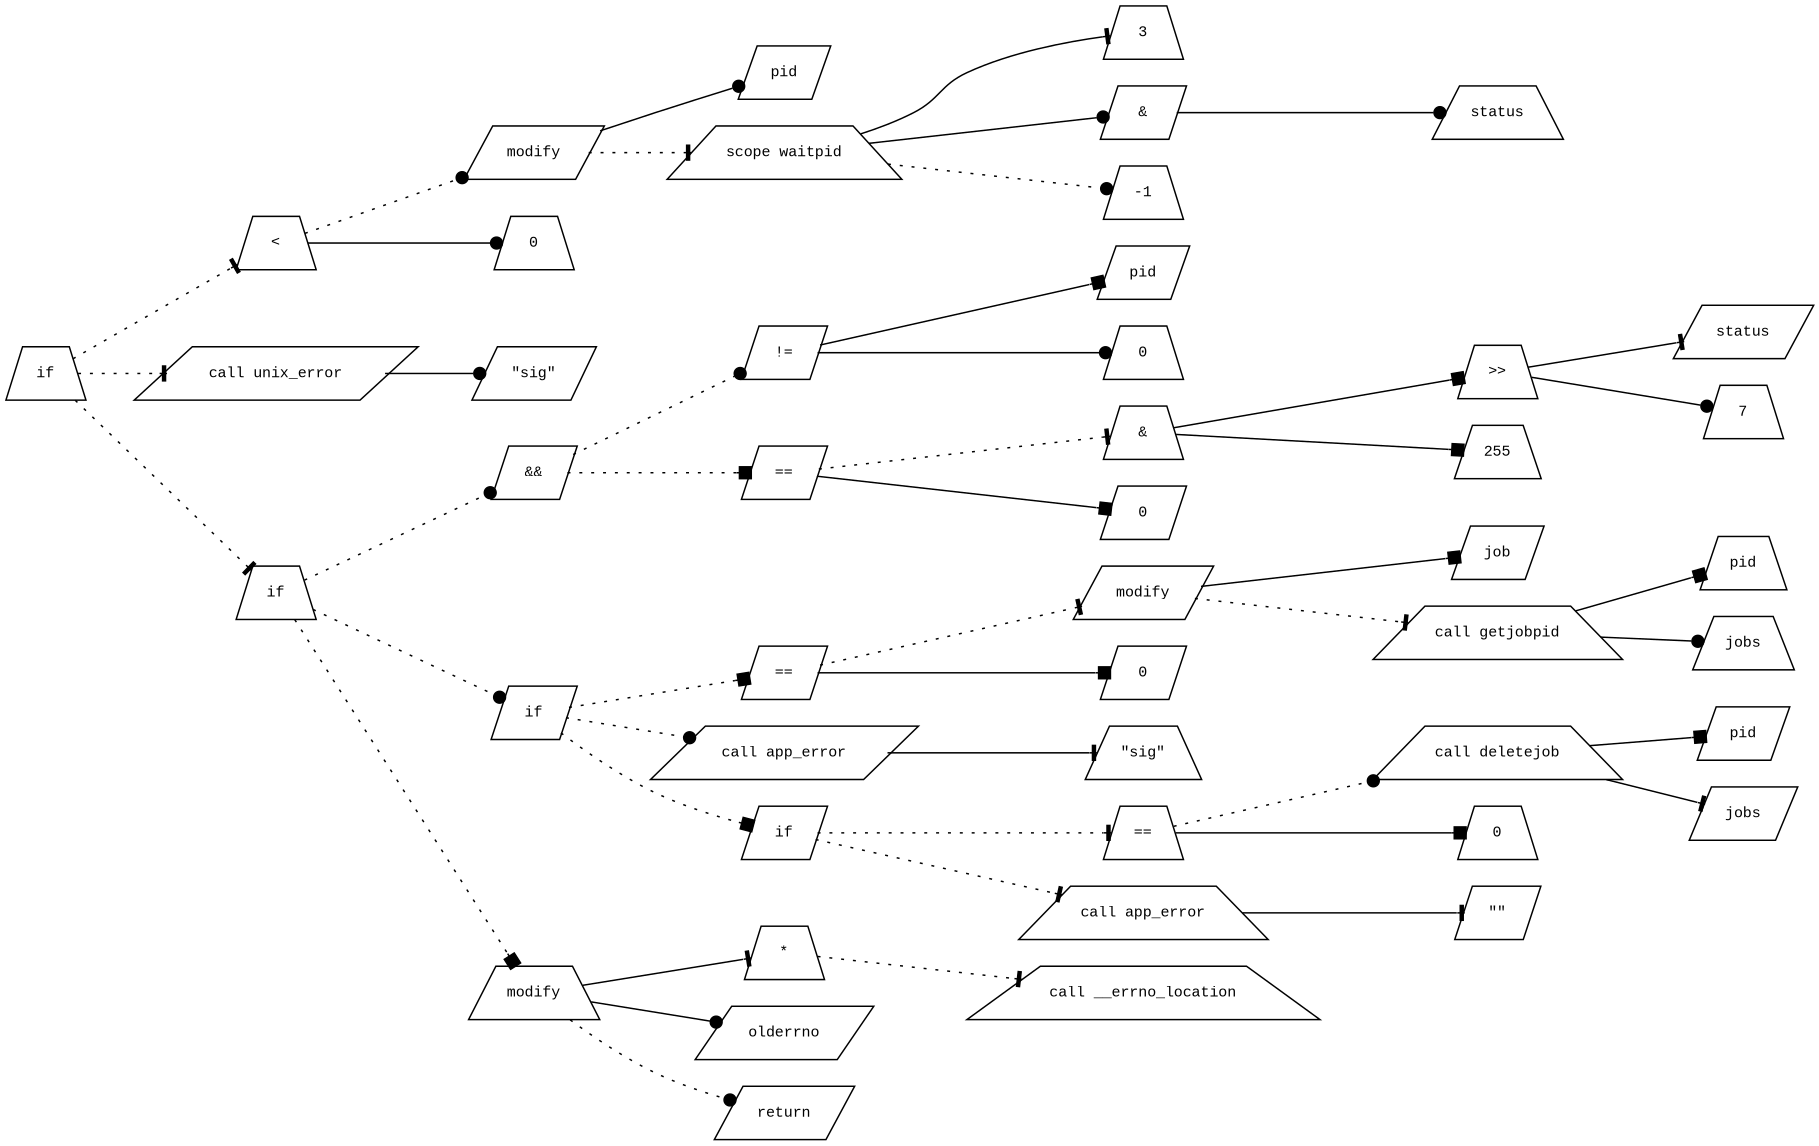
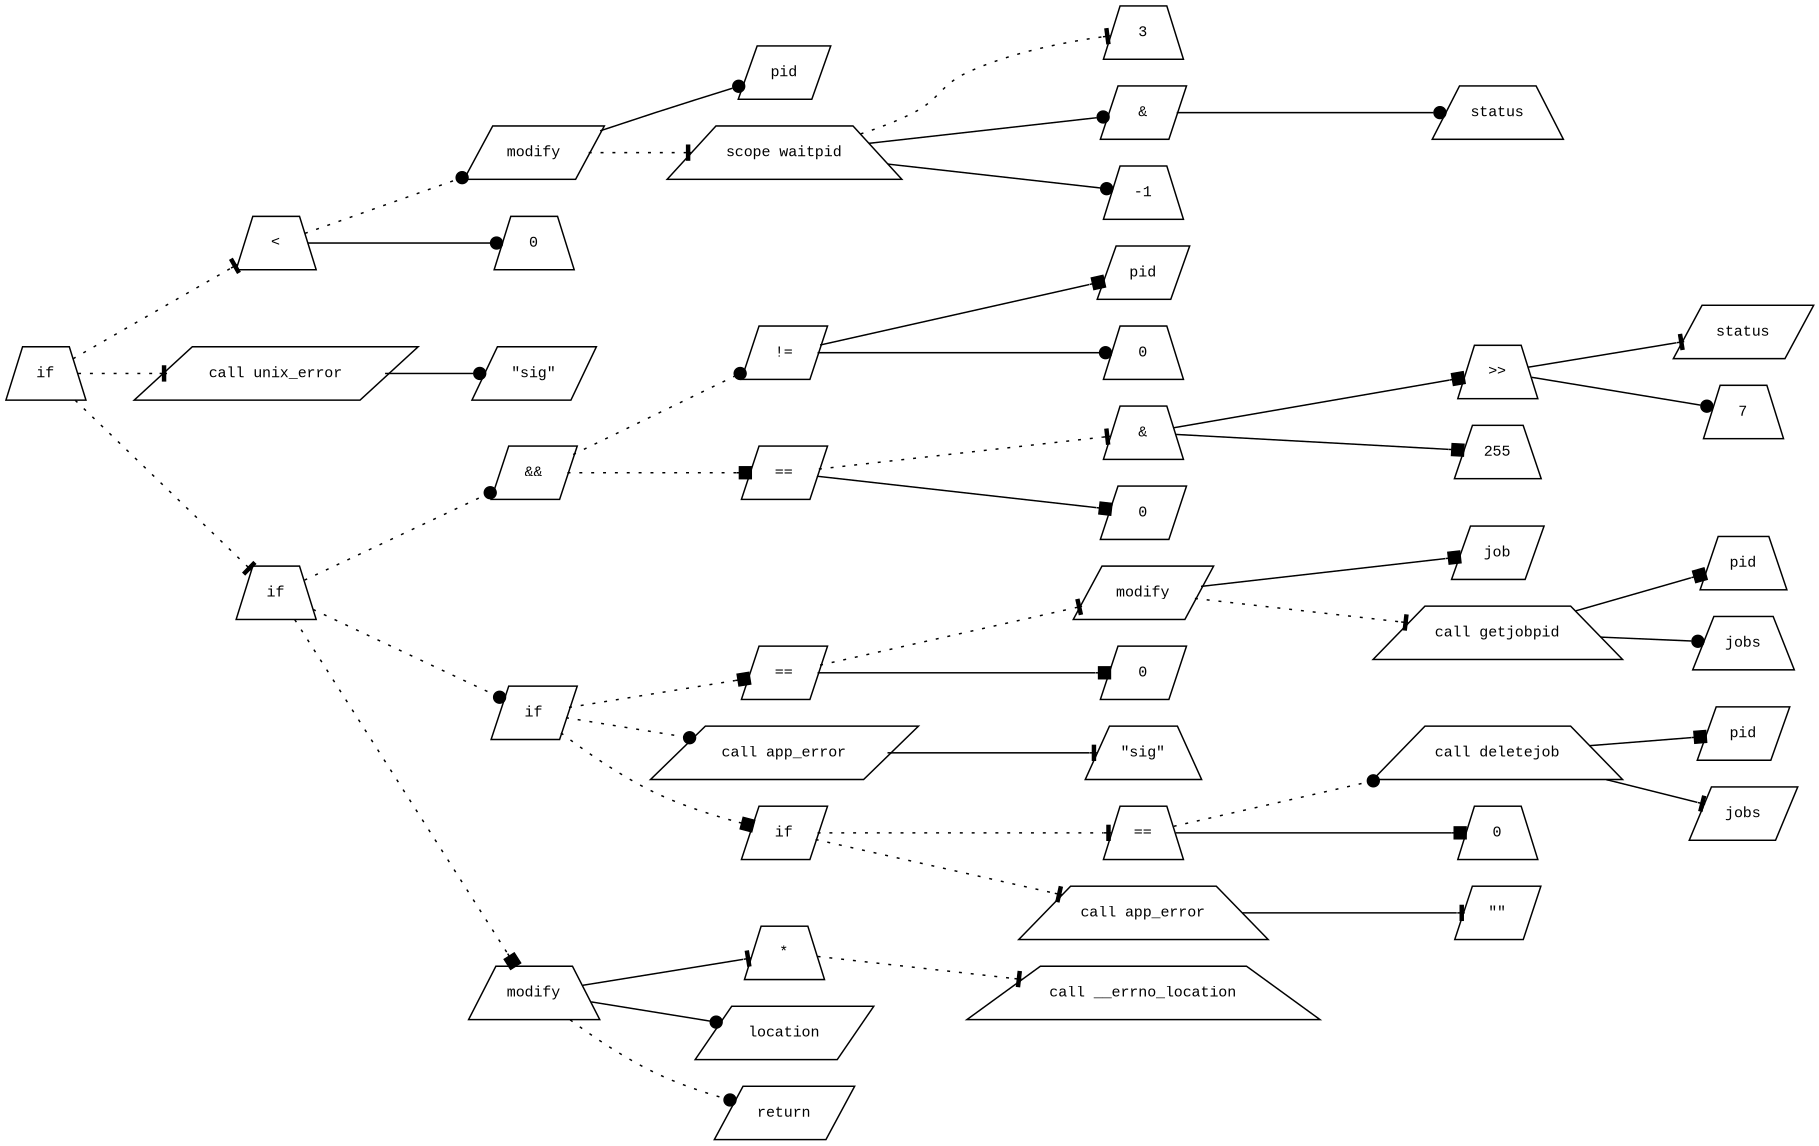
(975, 69) -> (975, 69)
(994, 176) -> (994, 176)
(784, 1033) -> (784, 1033)
